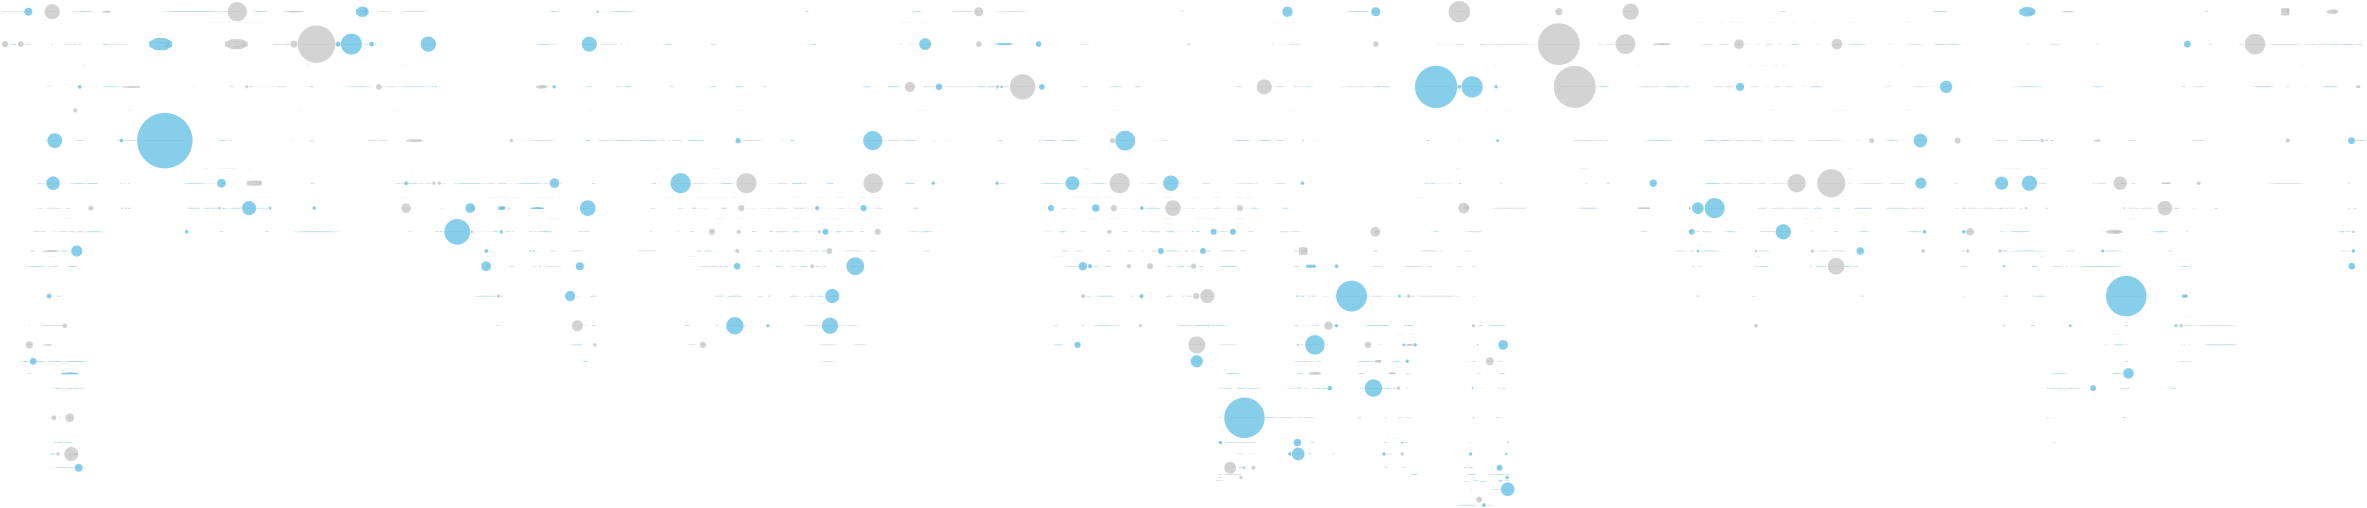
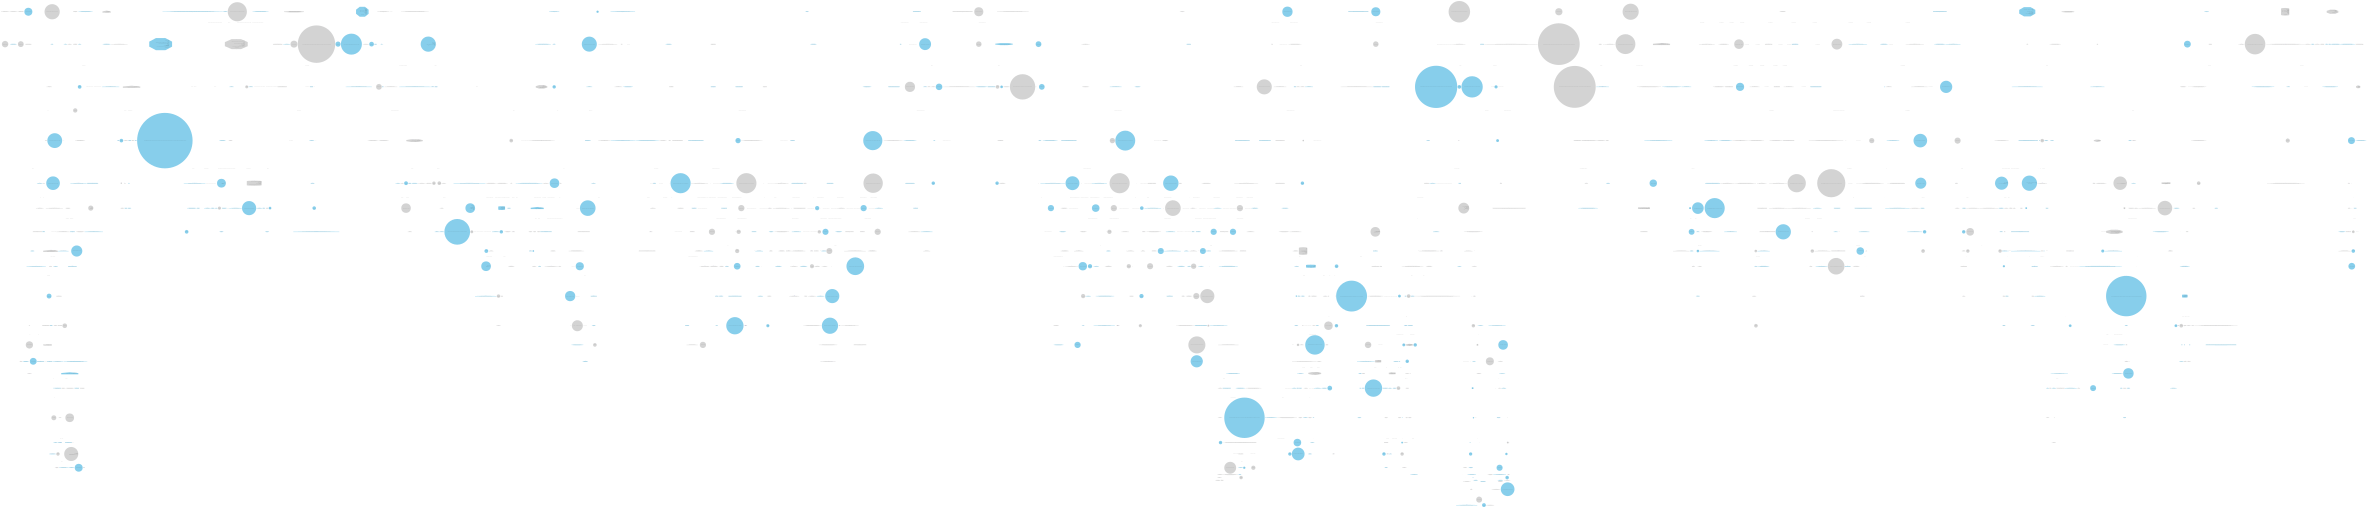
none -> (1884, 44)
